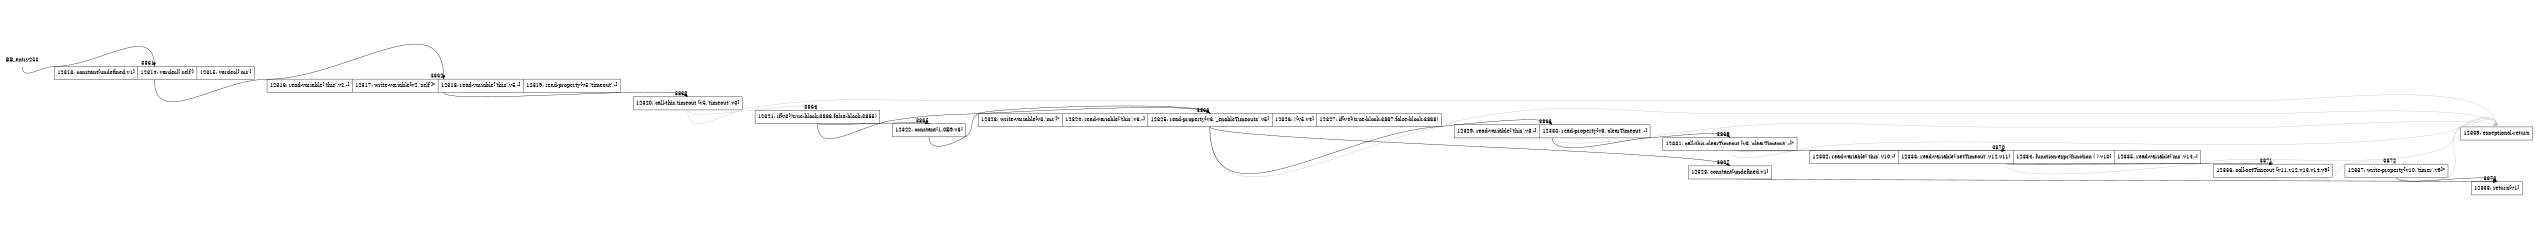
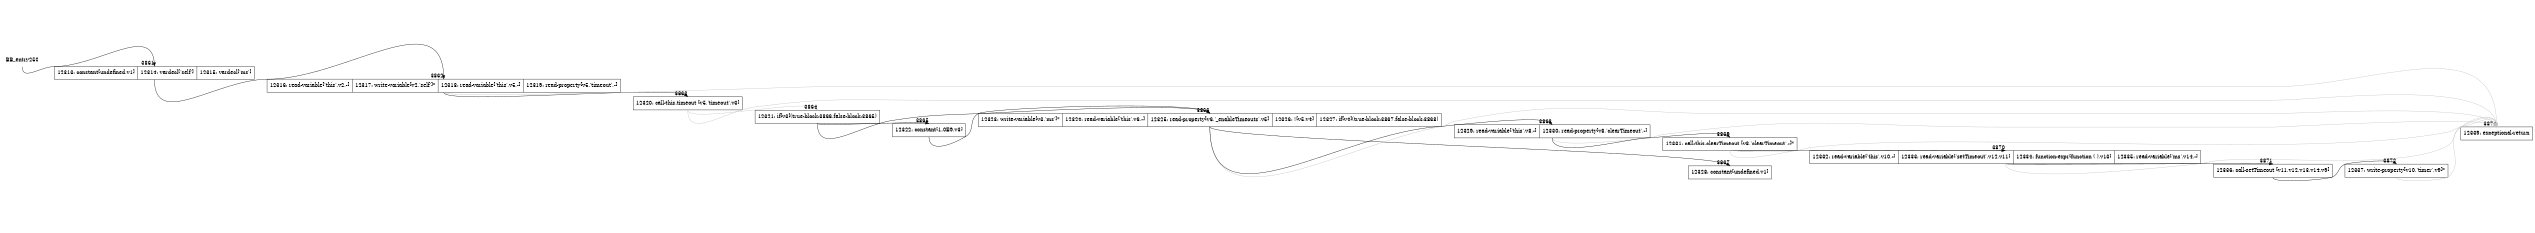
none -> (1487, 87)
(2335, 175) -> (2335, 175)
(2497, 188) -> none
